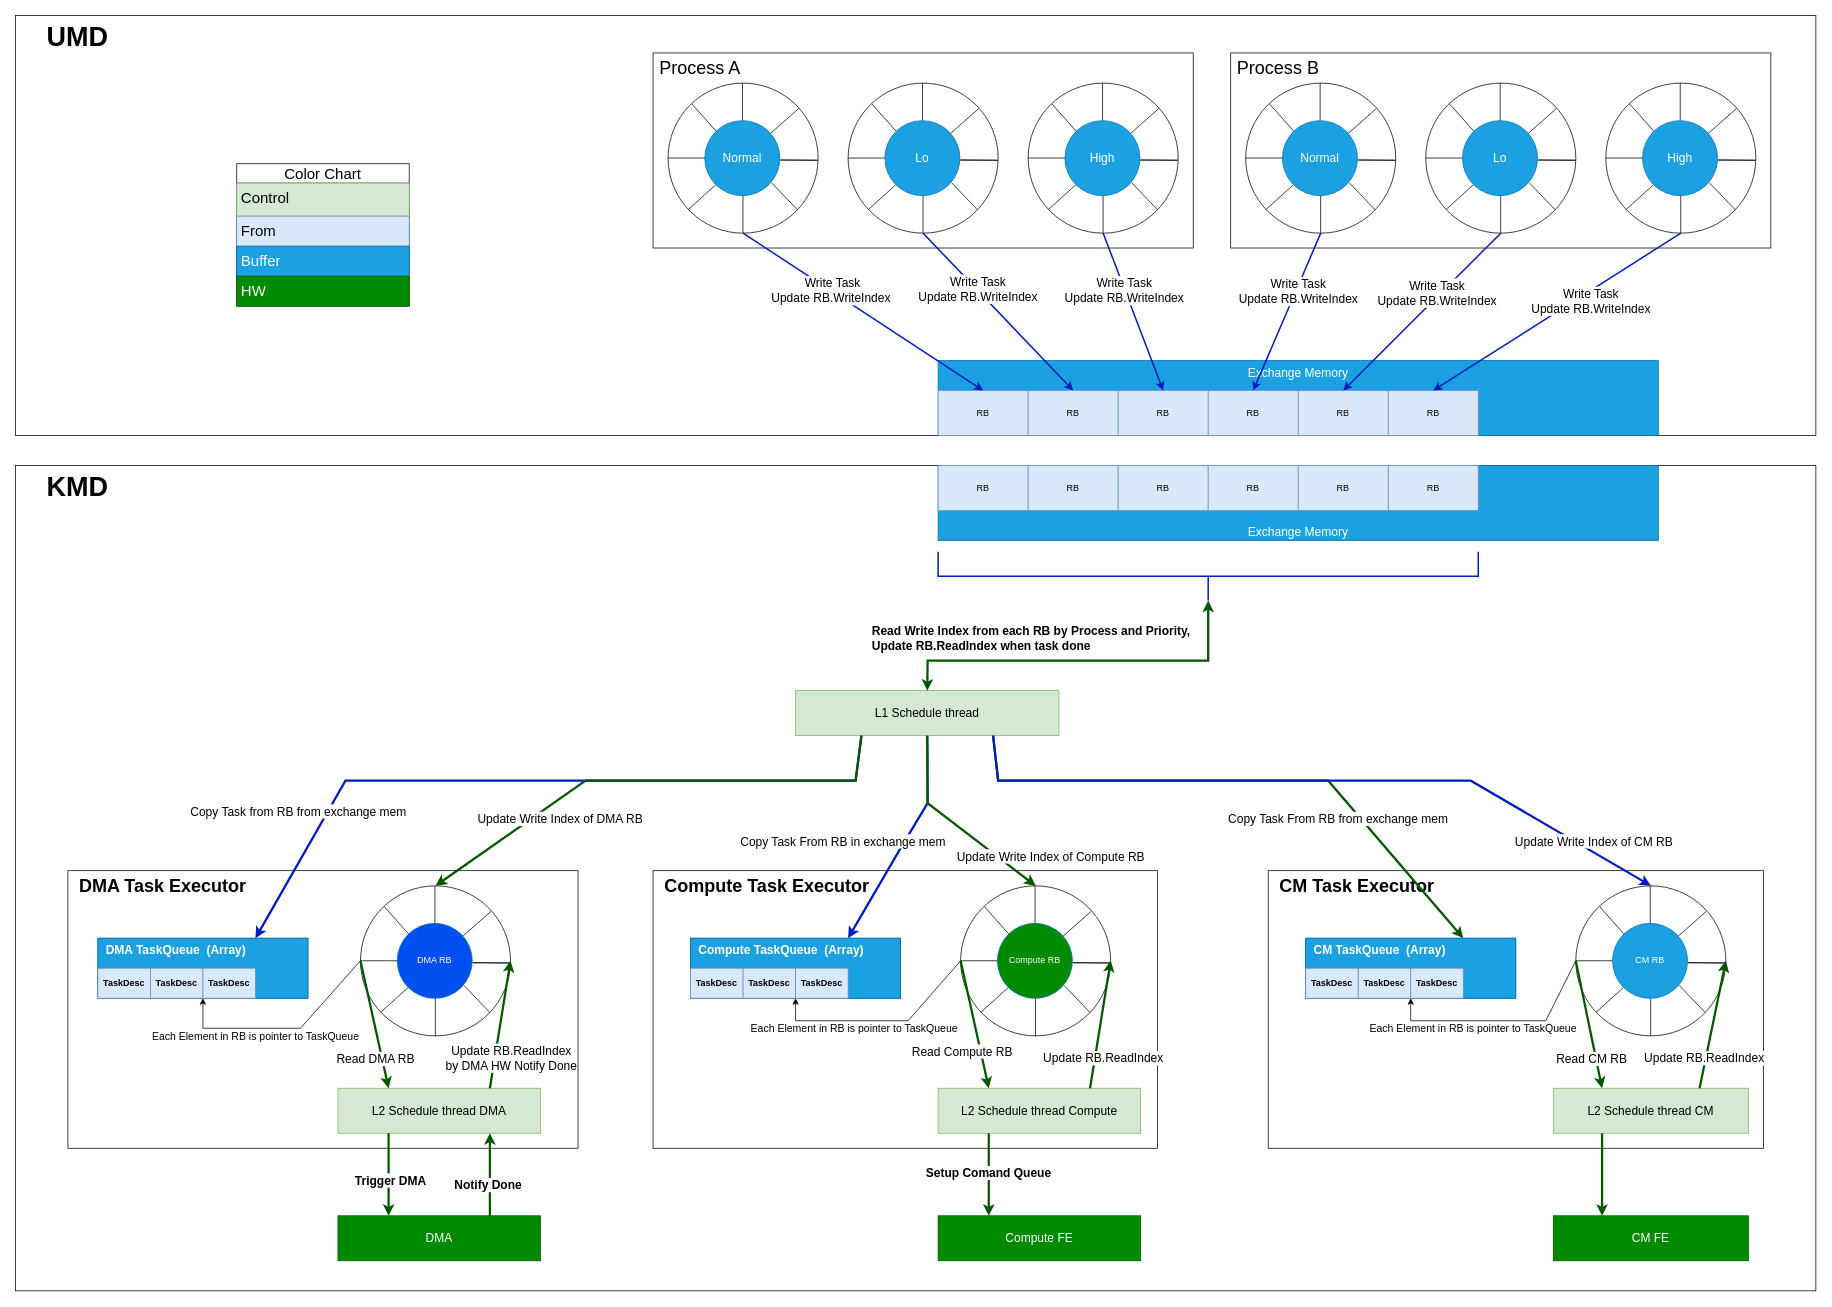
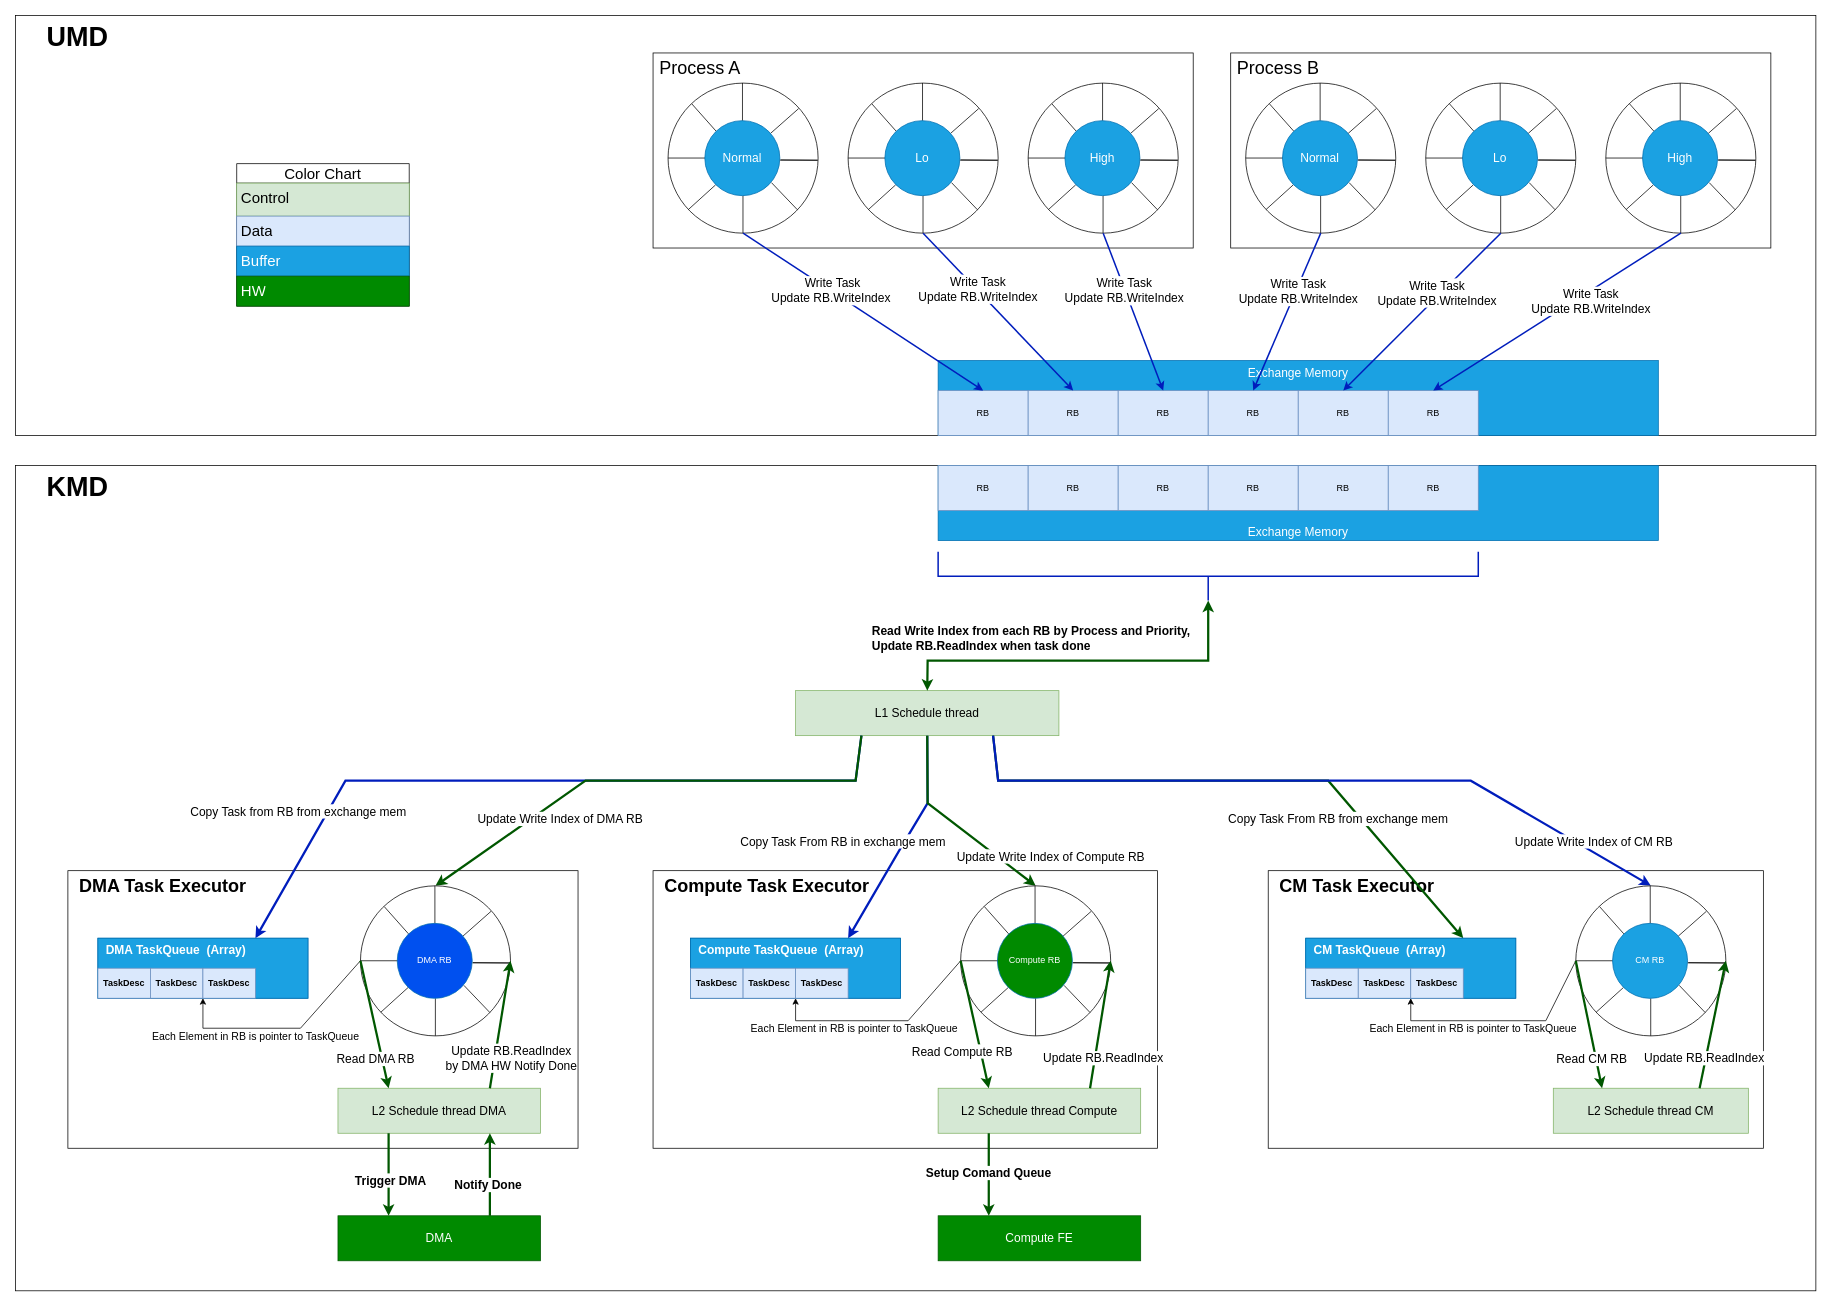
(251, 227) -> (251, 227)
(1602, 1170) -> none
(1650, 1238) -> none
